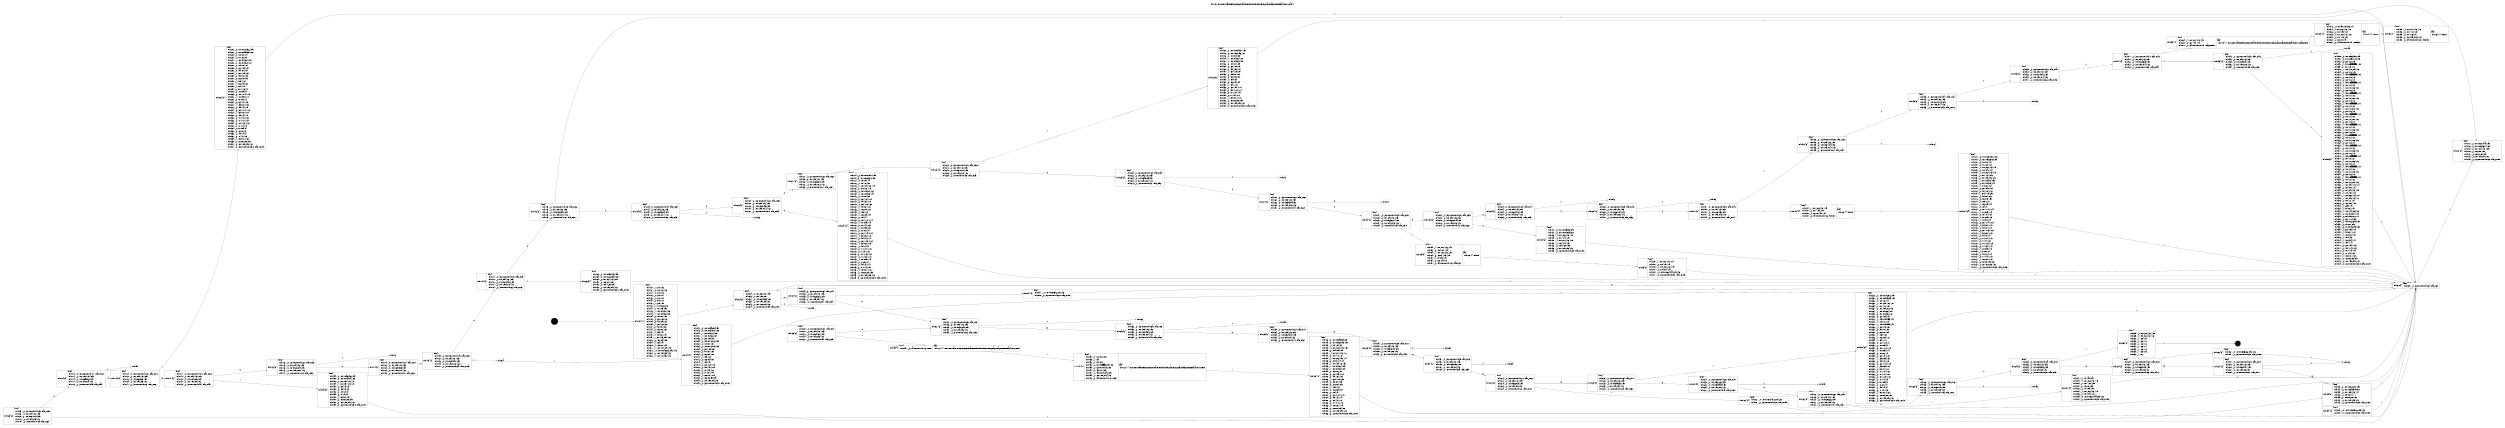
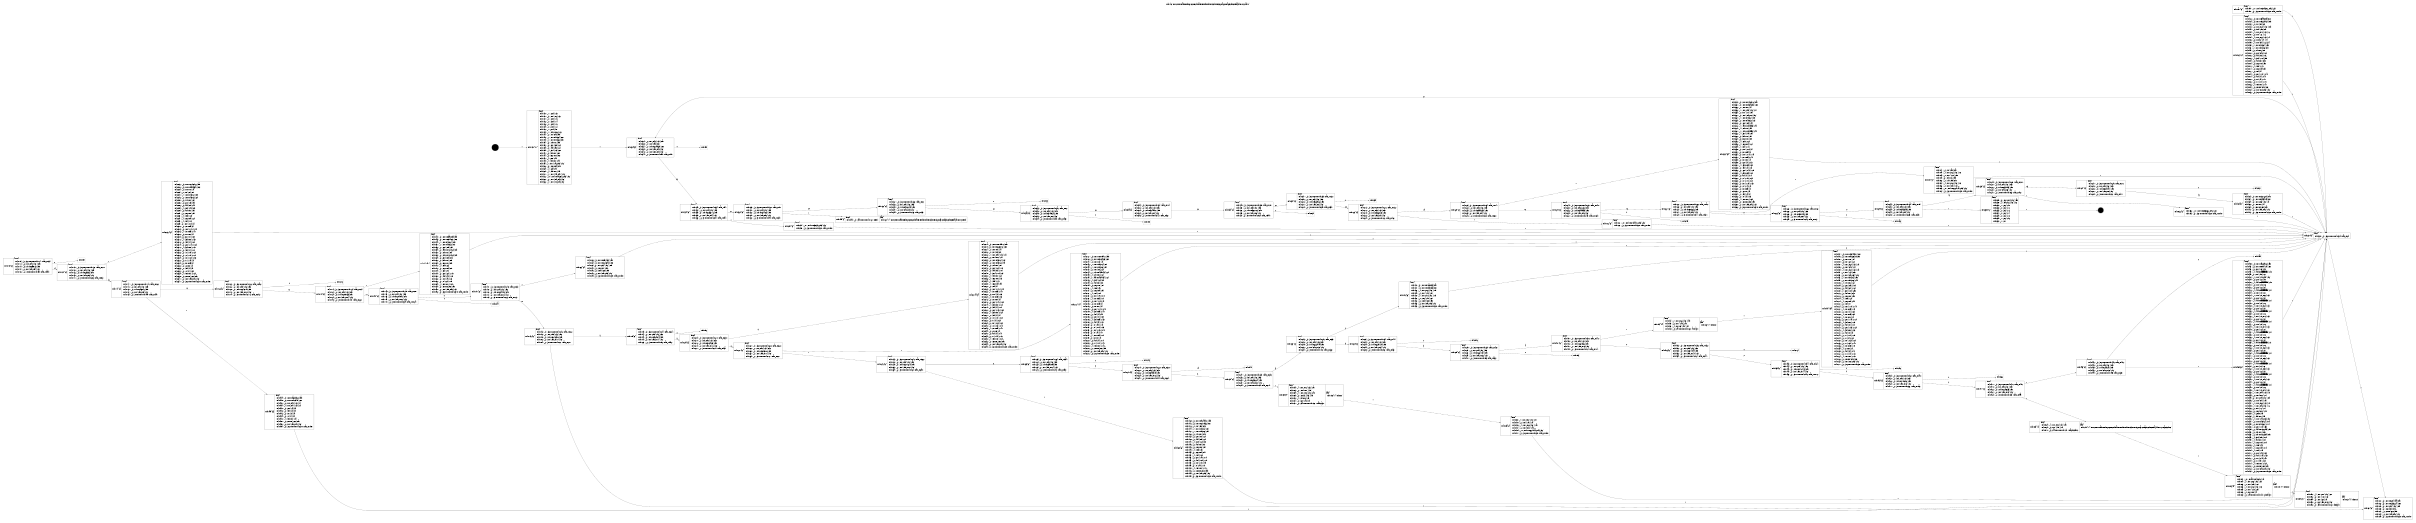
none -> (1096, 305)
(883, 312) -> (730, 212)
(2303, 357) -> (2270, 221)
(593, 362) -> (391, 279)
(1140, 367) -> none
none -> (2000, 377)
(28, 416) -> none
